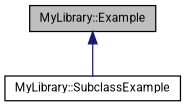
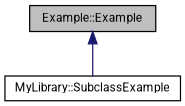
(93, 19) -> (93, 19)
